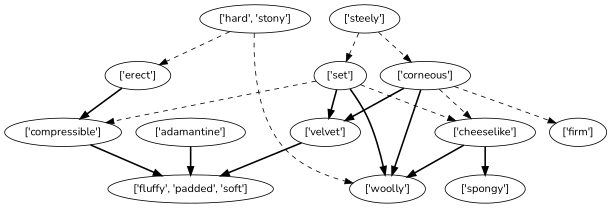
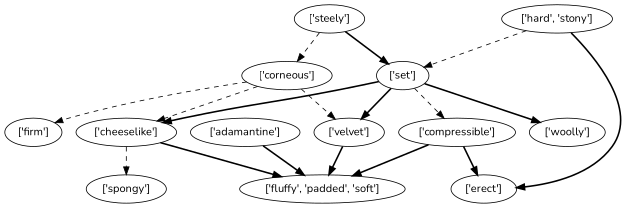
(354, 44) -> (364, 45)
(198, 46) -> (619, 132)
(104, 101) -> (469, 157)
(378, 102) -> (315, 102)
(404, 102) -> (275, 101)
(270, 127) -> (479, 48)
(408, 128) -> none
(485, 157) -> (126, 157)
(439, 159) -> (217, 159)
